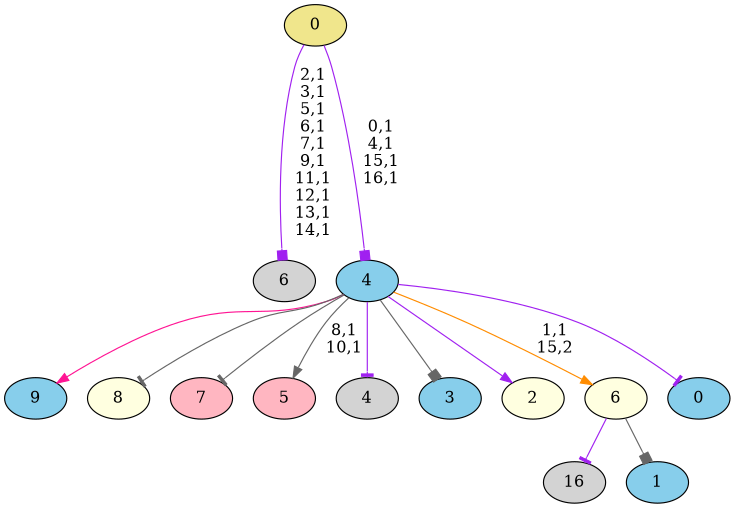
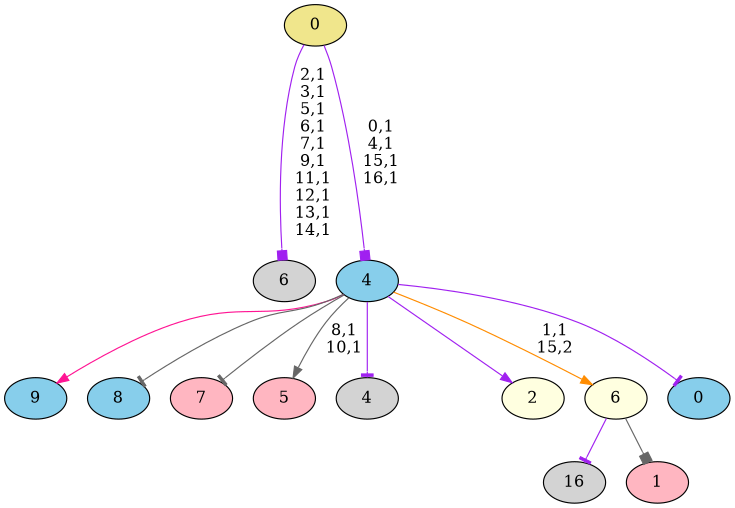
(119, 398) -> (119, 398)
(450, 398) -> none
(657, 482) -> (657, 482)
